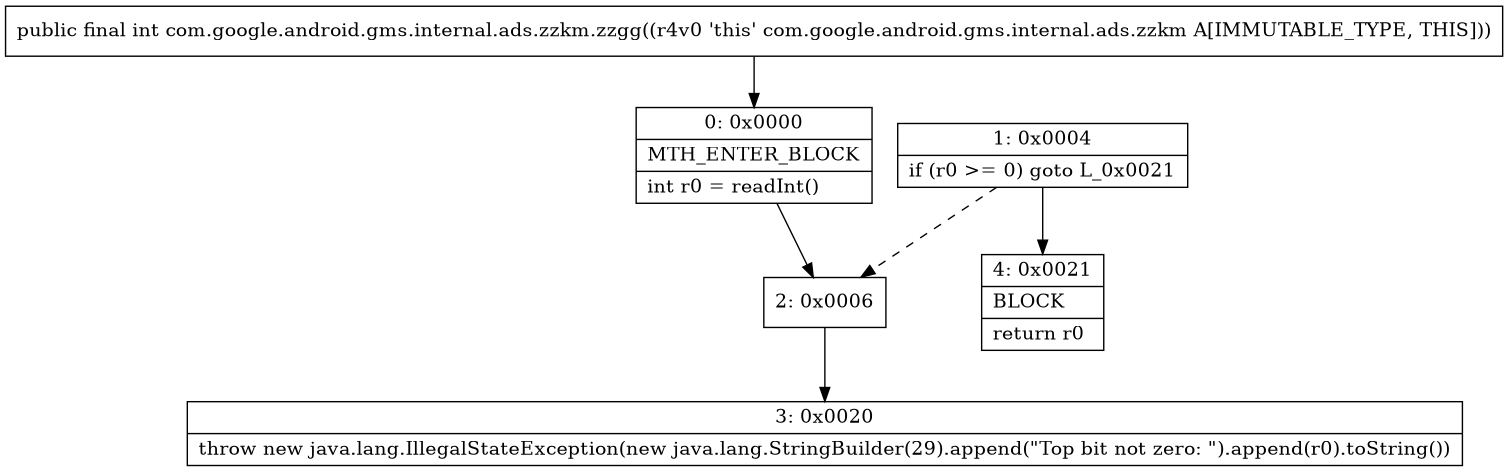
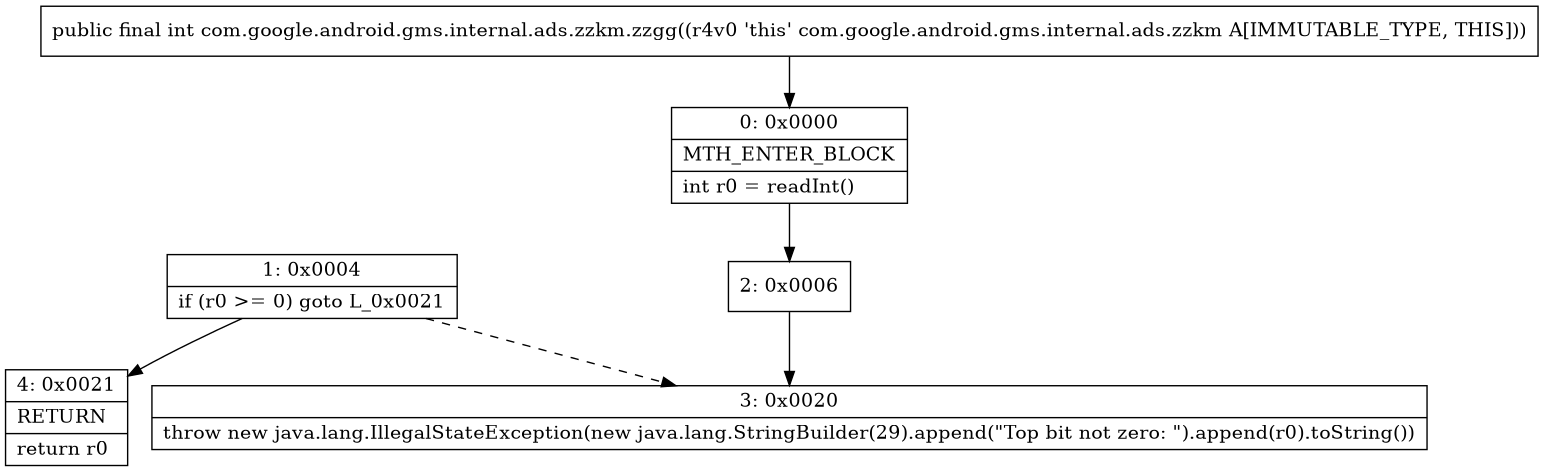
(935, 228) -> (544, 350)
(1029, 302) -> (62, 417)
